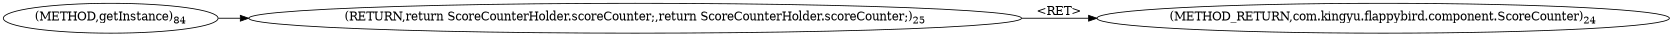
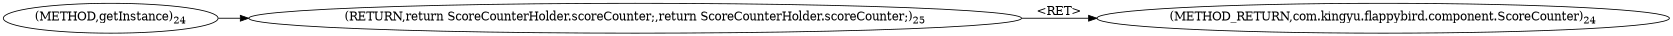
(180, 17) -> (180, 17)
